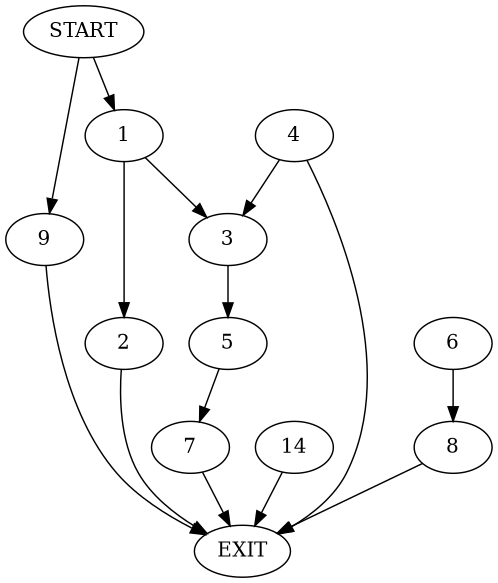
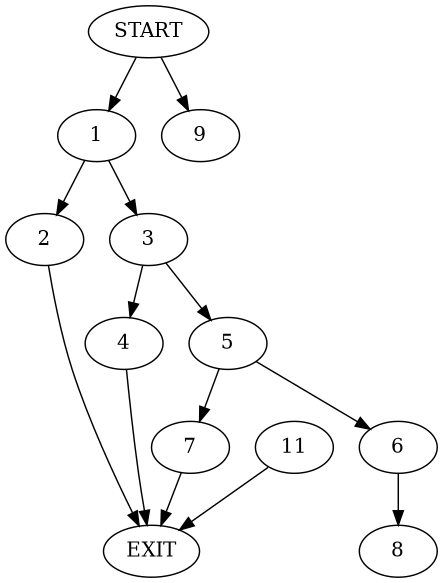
(265, 181) -> (138, 284)
none -> (307, 392)
(83, 419) -> none
(294, 447) -> (294, 447)
(356, 495) -> none
